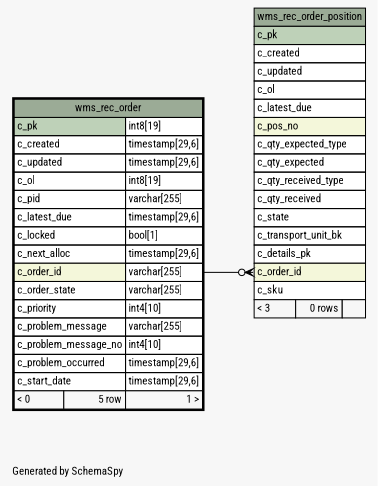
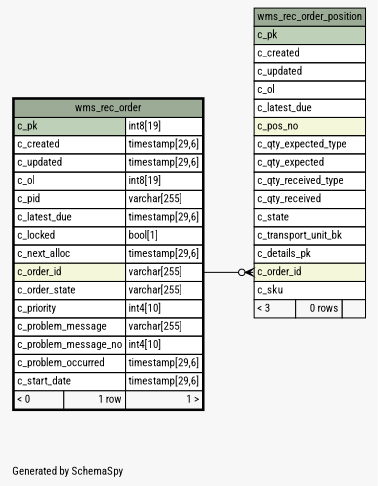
(110, 399) -> (110, 399)
